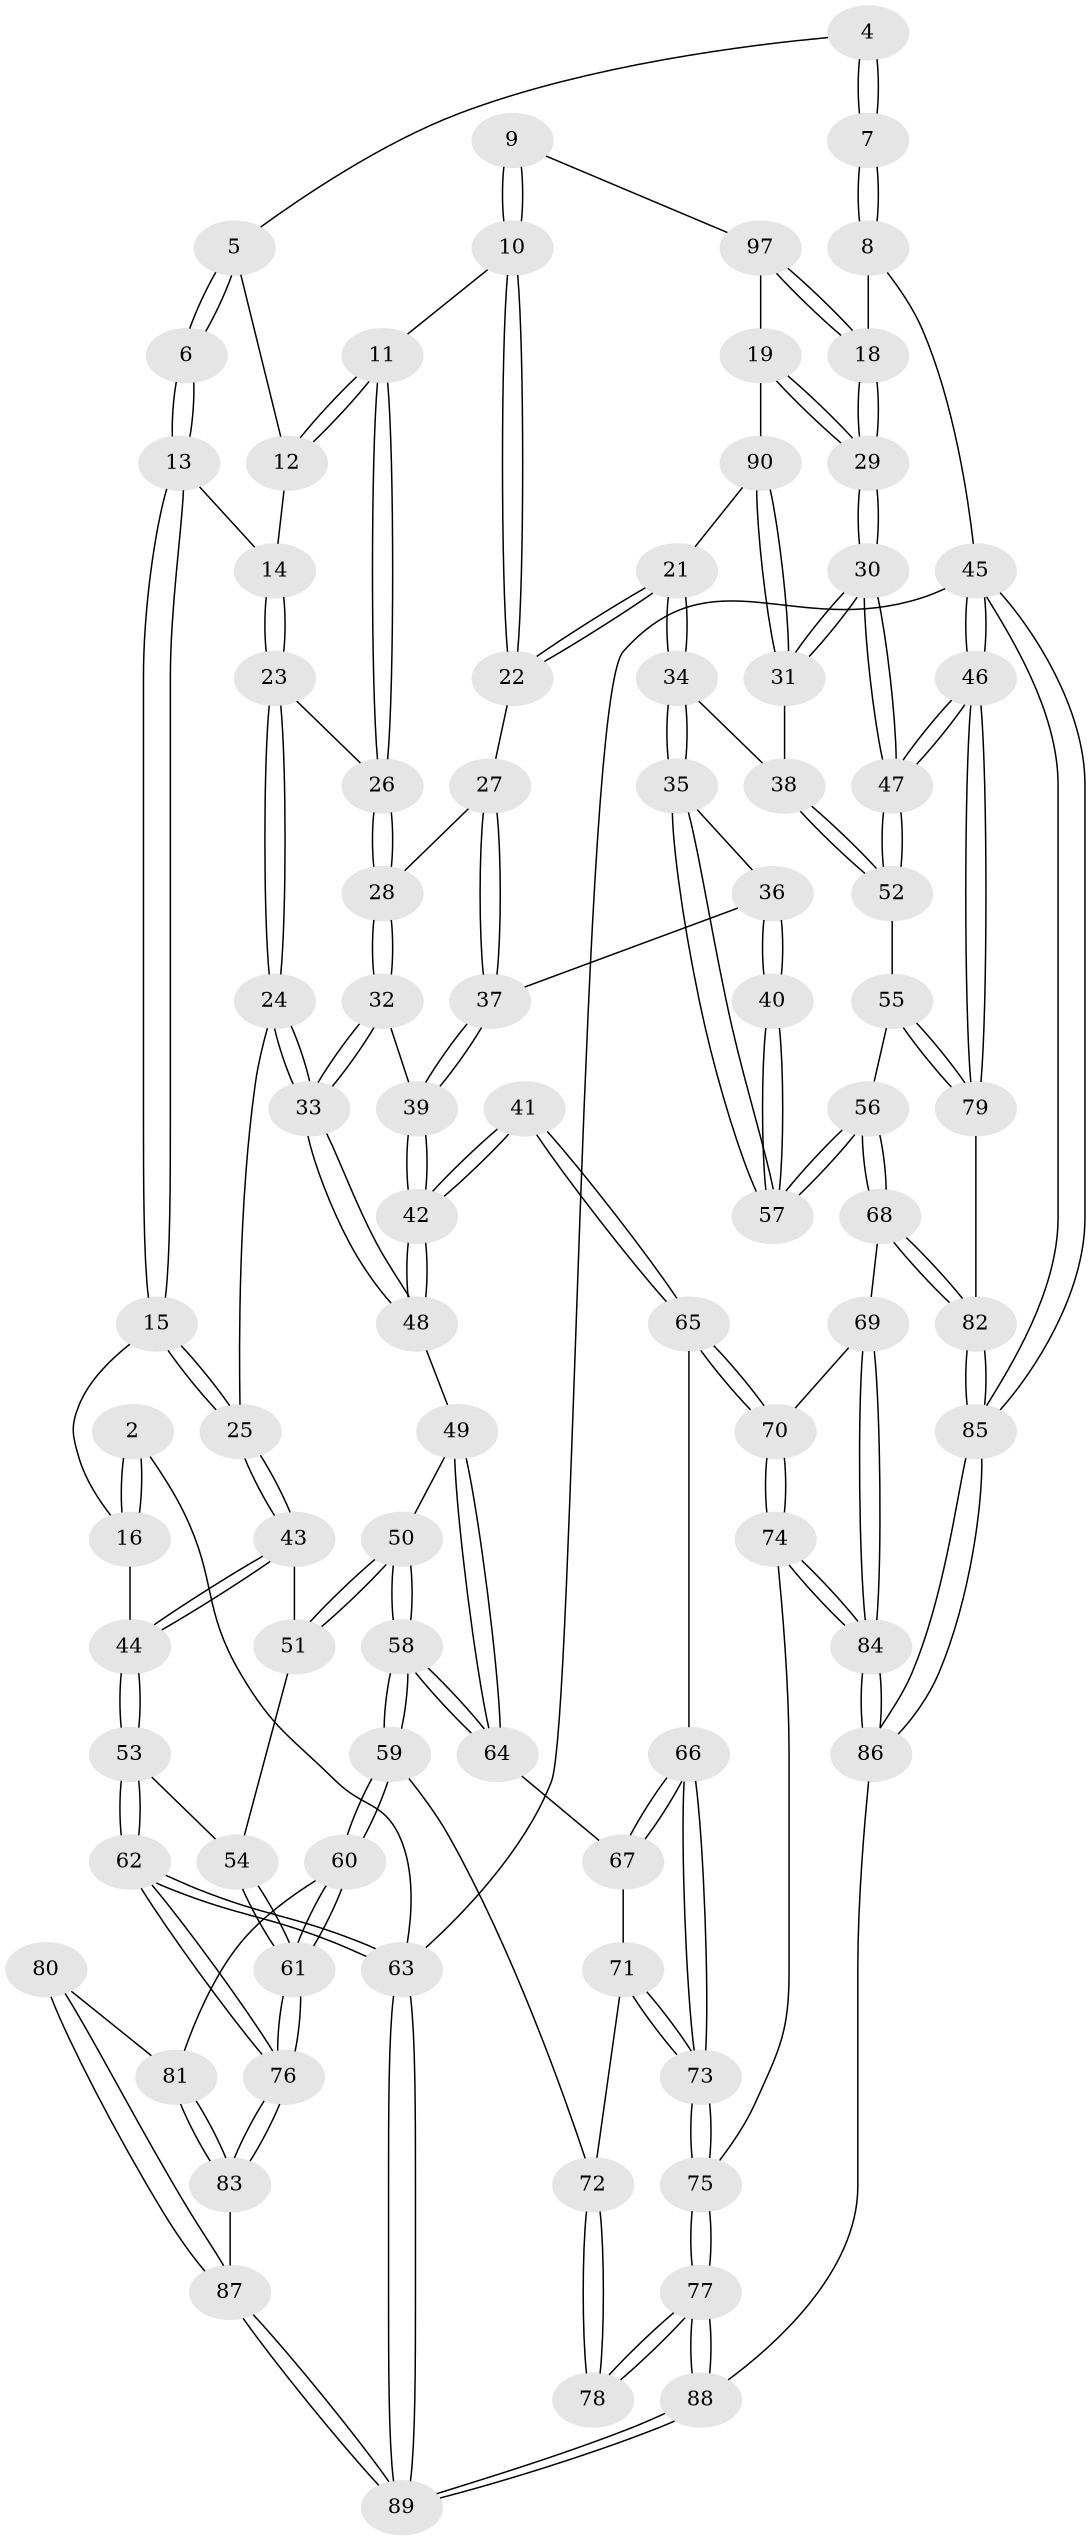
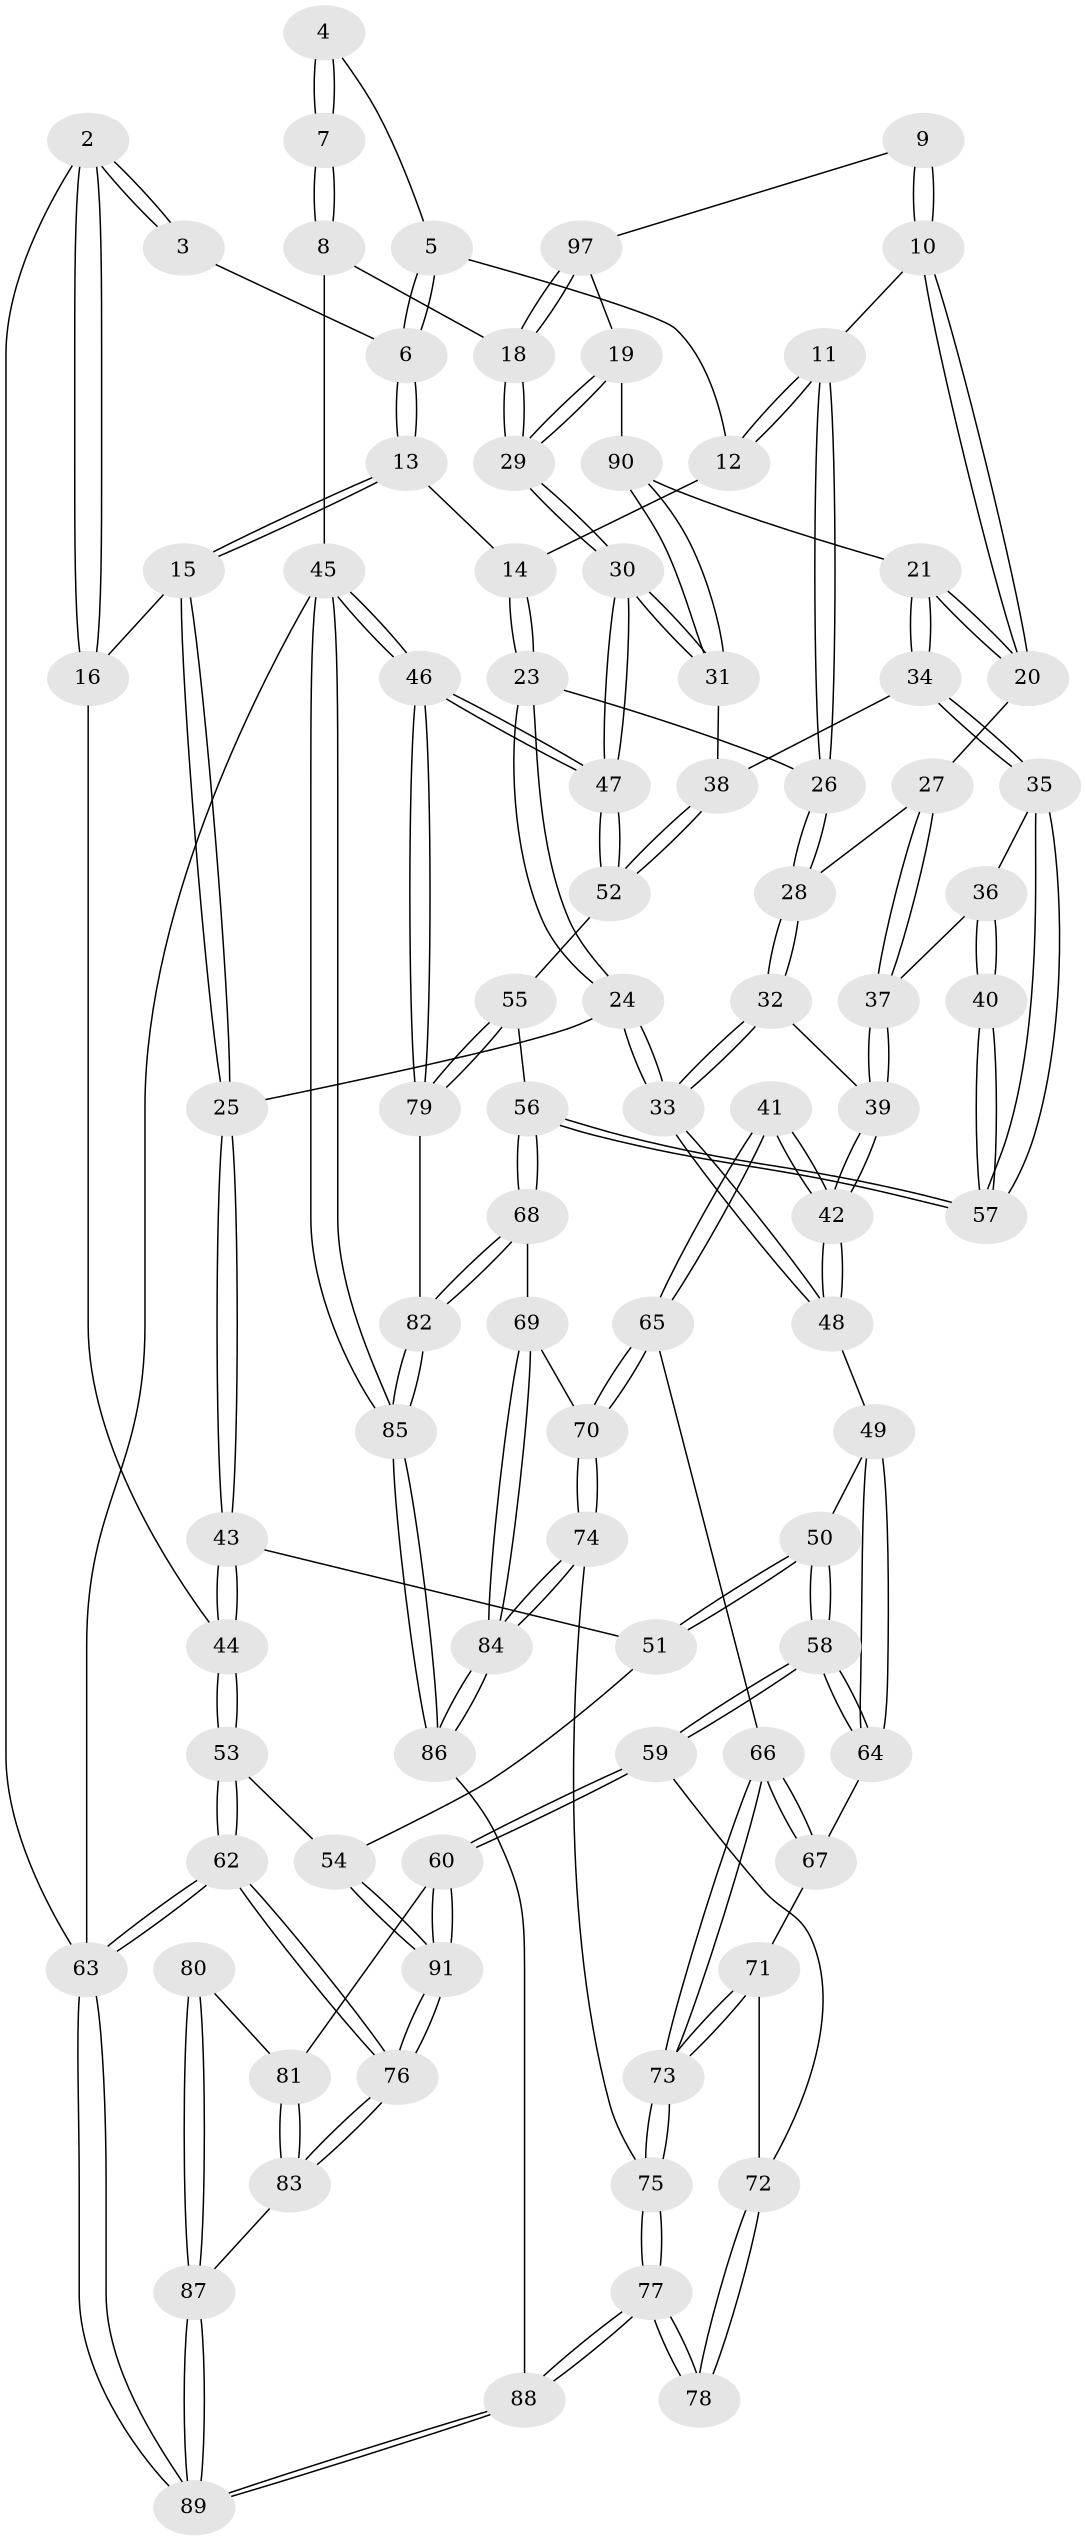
none -> (184, 248)
(513, 678) -> (1028, 678)
(294, 1970) -> (442, 1970)
